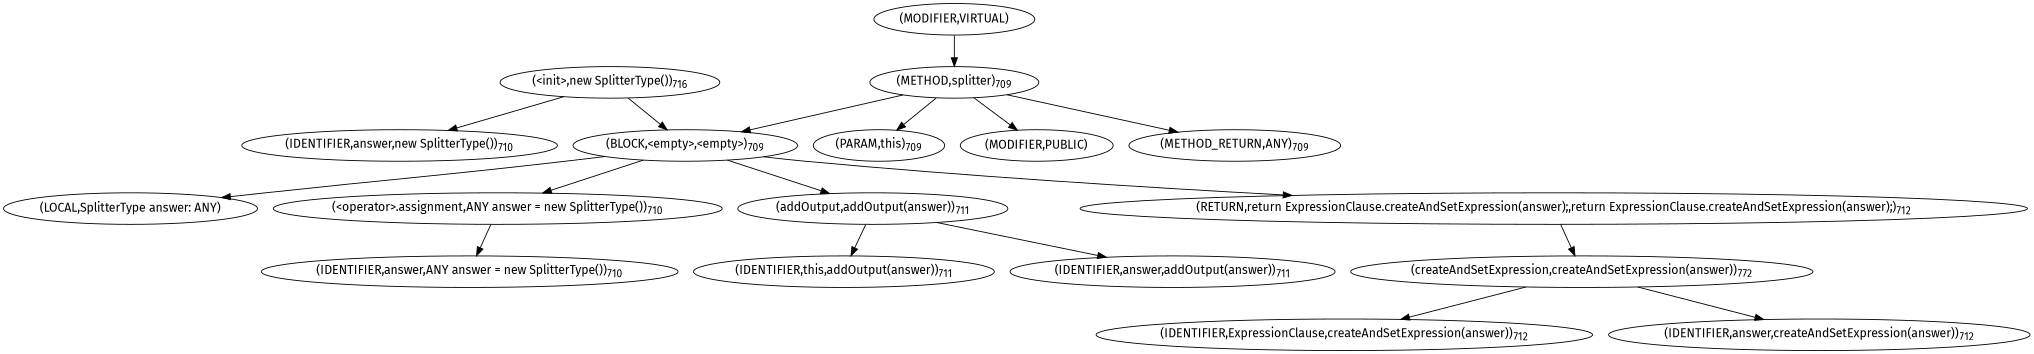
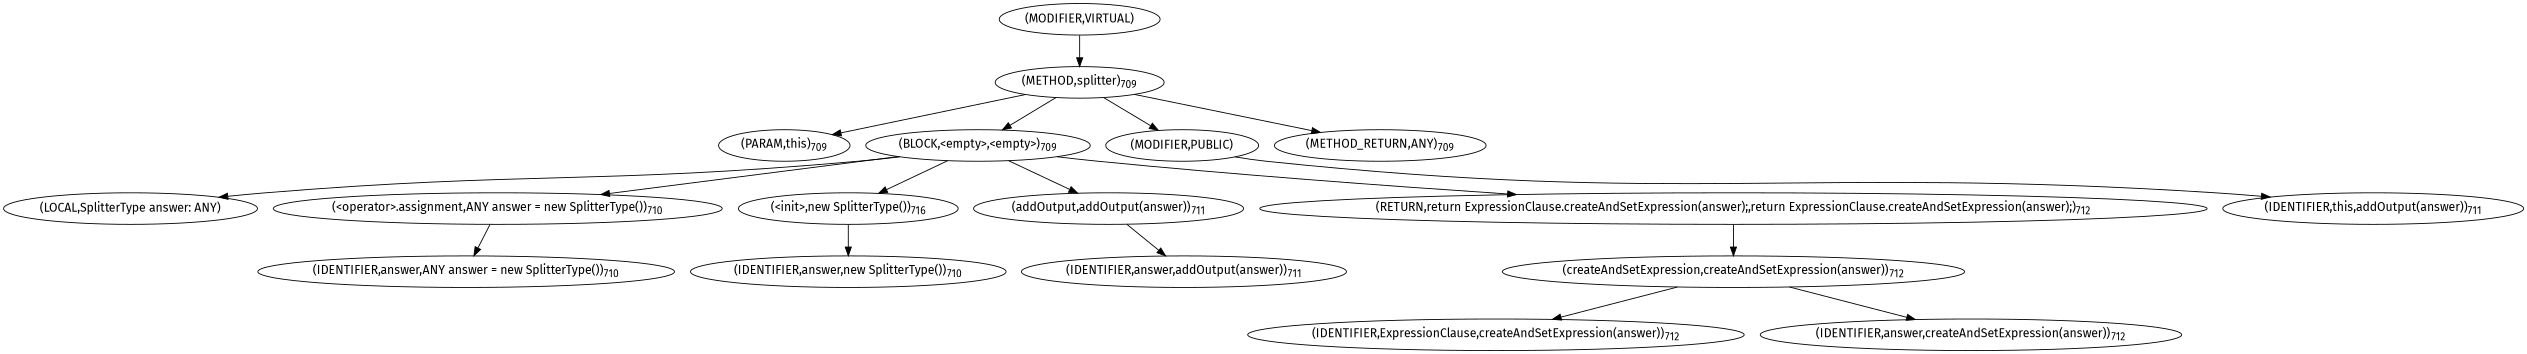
(644, 111) -> (917, 175)
(860, 236) -> (1748, 183)
(1745, 270) -> (1897, 270)
